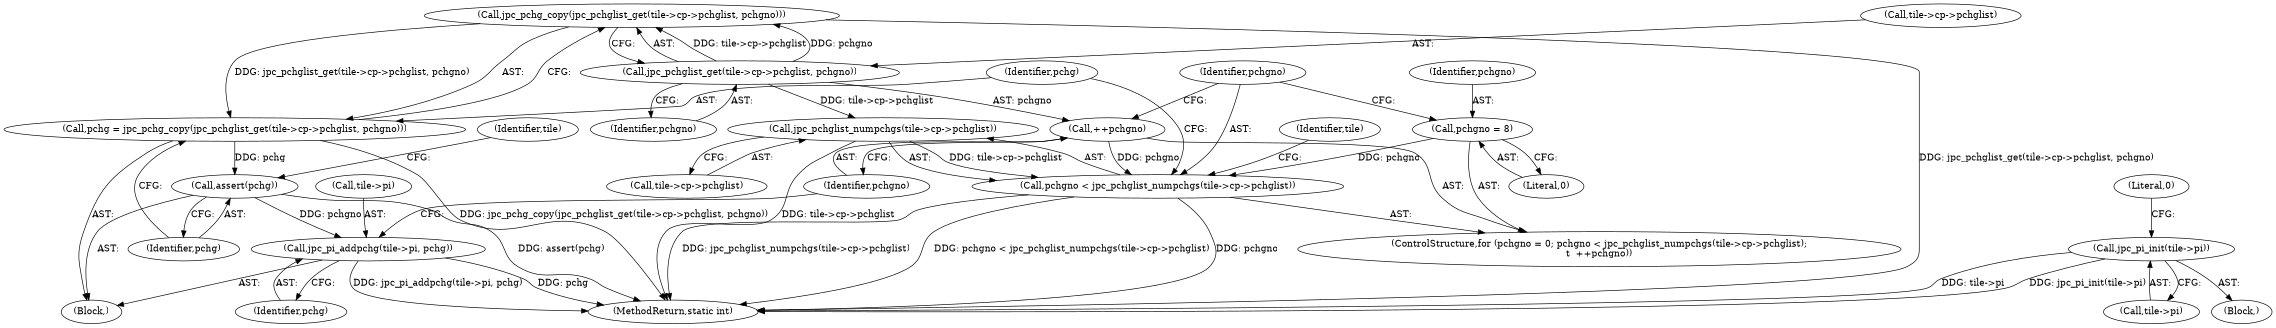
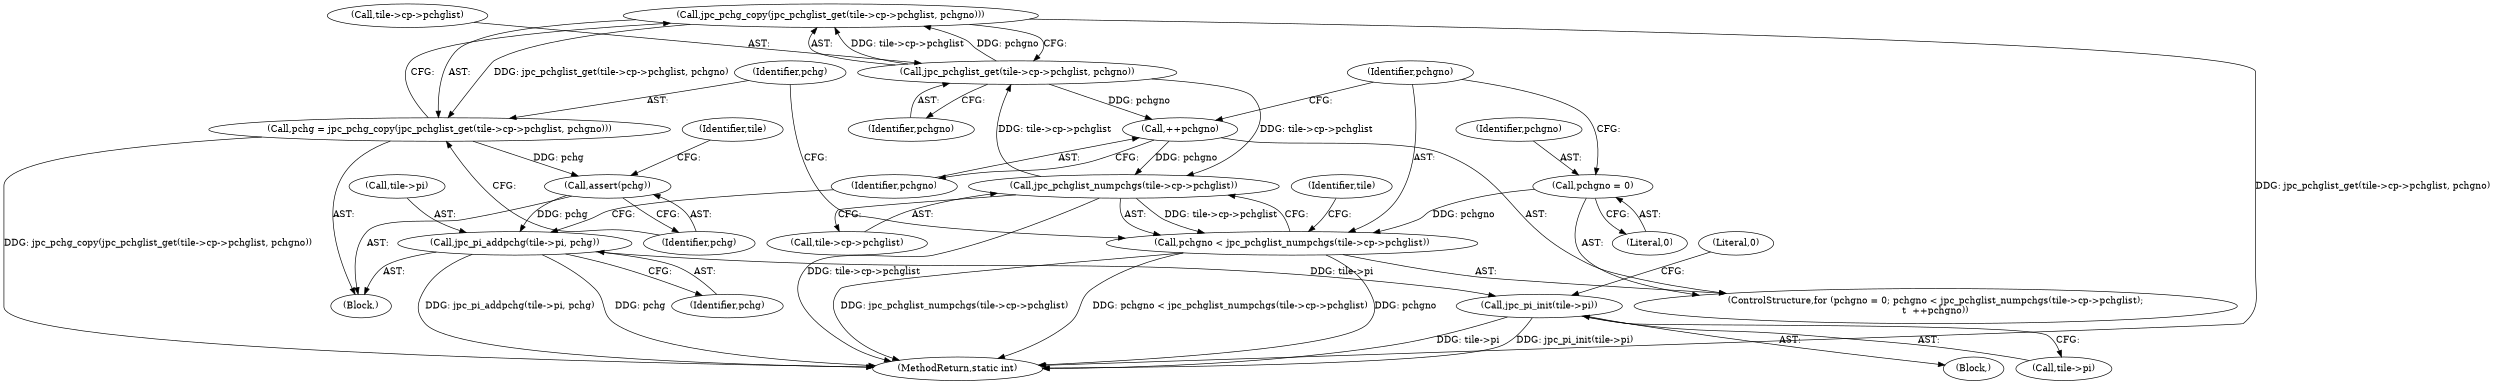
(1022, 101) -> (1139, 101)
(1472, 130) -> (1593, 186)
none -> (998, 146)
(1097, 158) -> (1298, 215)
(1114, 158) -> (1155, 155)
(331, 215) -> (563, 215)
(450, 220) -> none
none -> (1087, 266)
